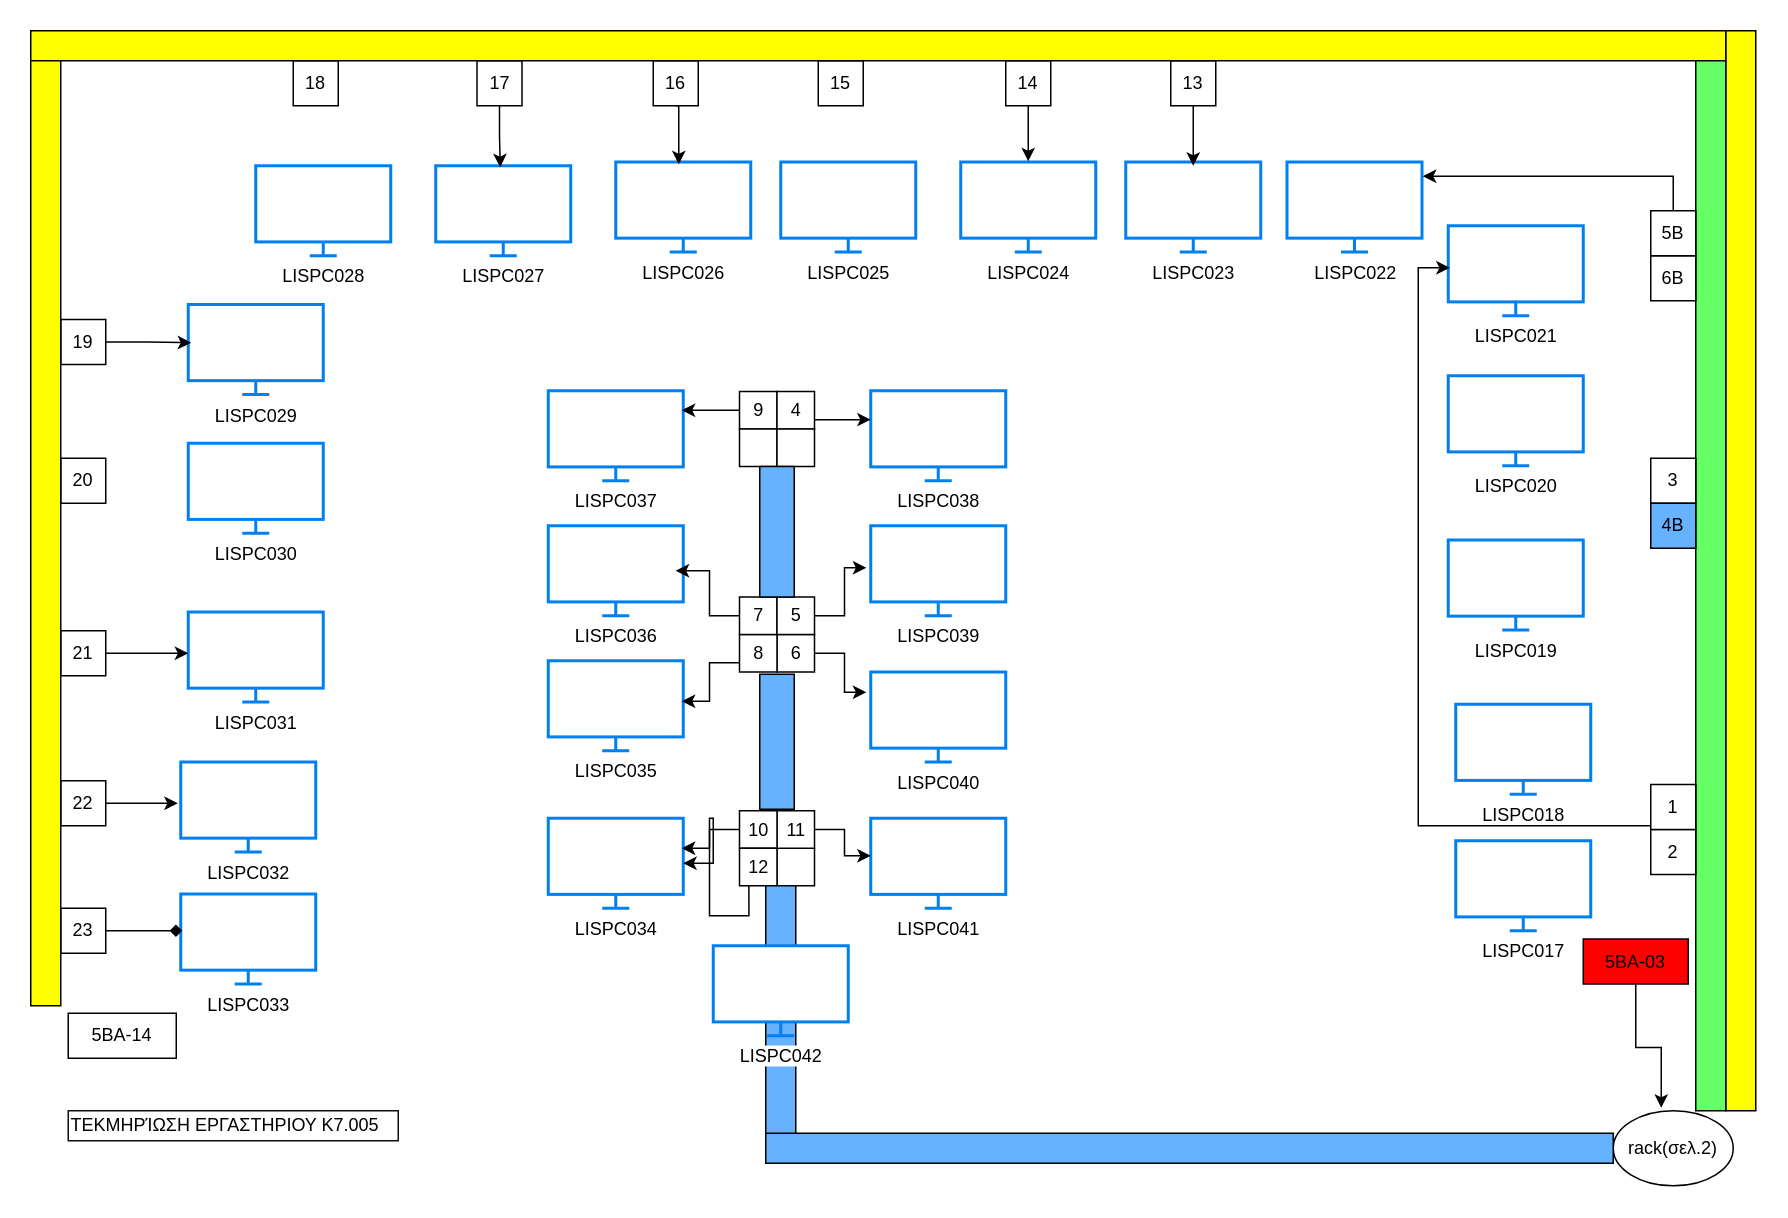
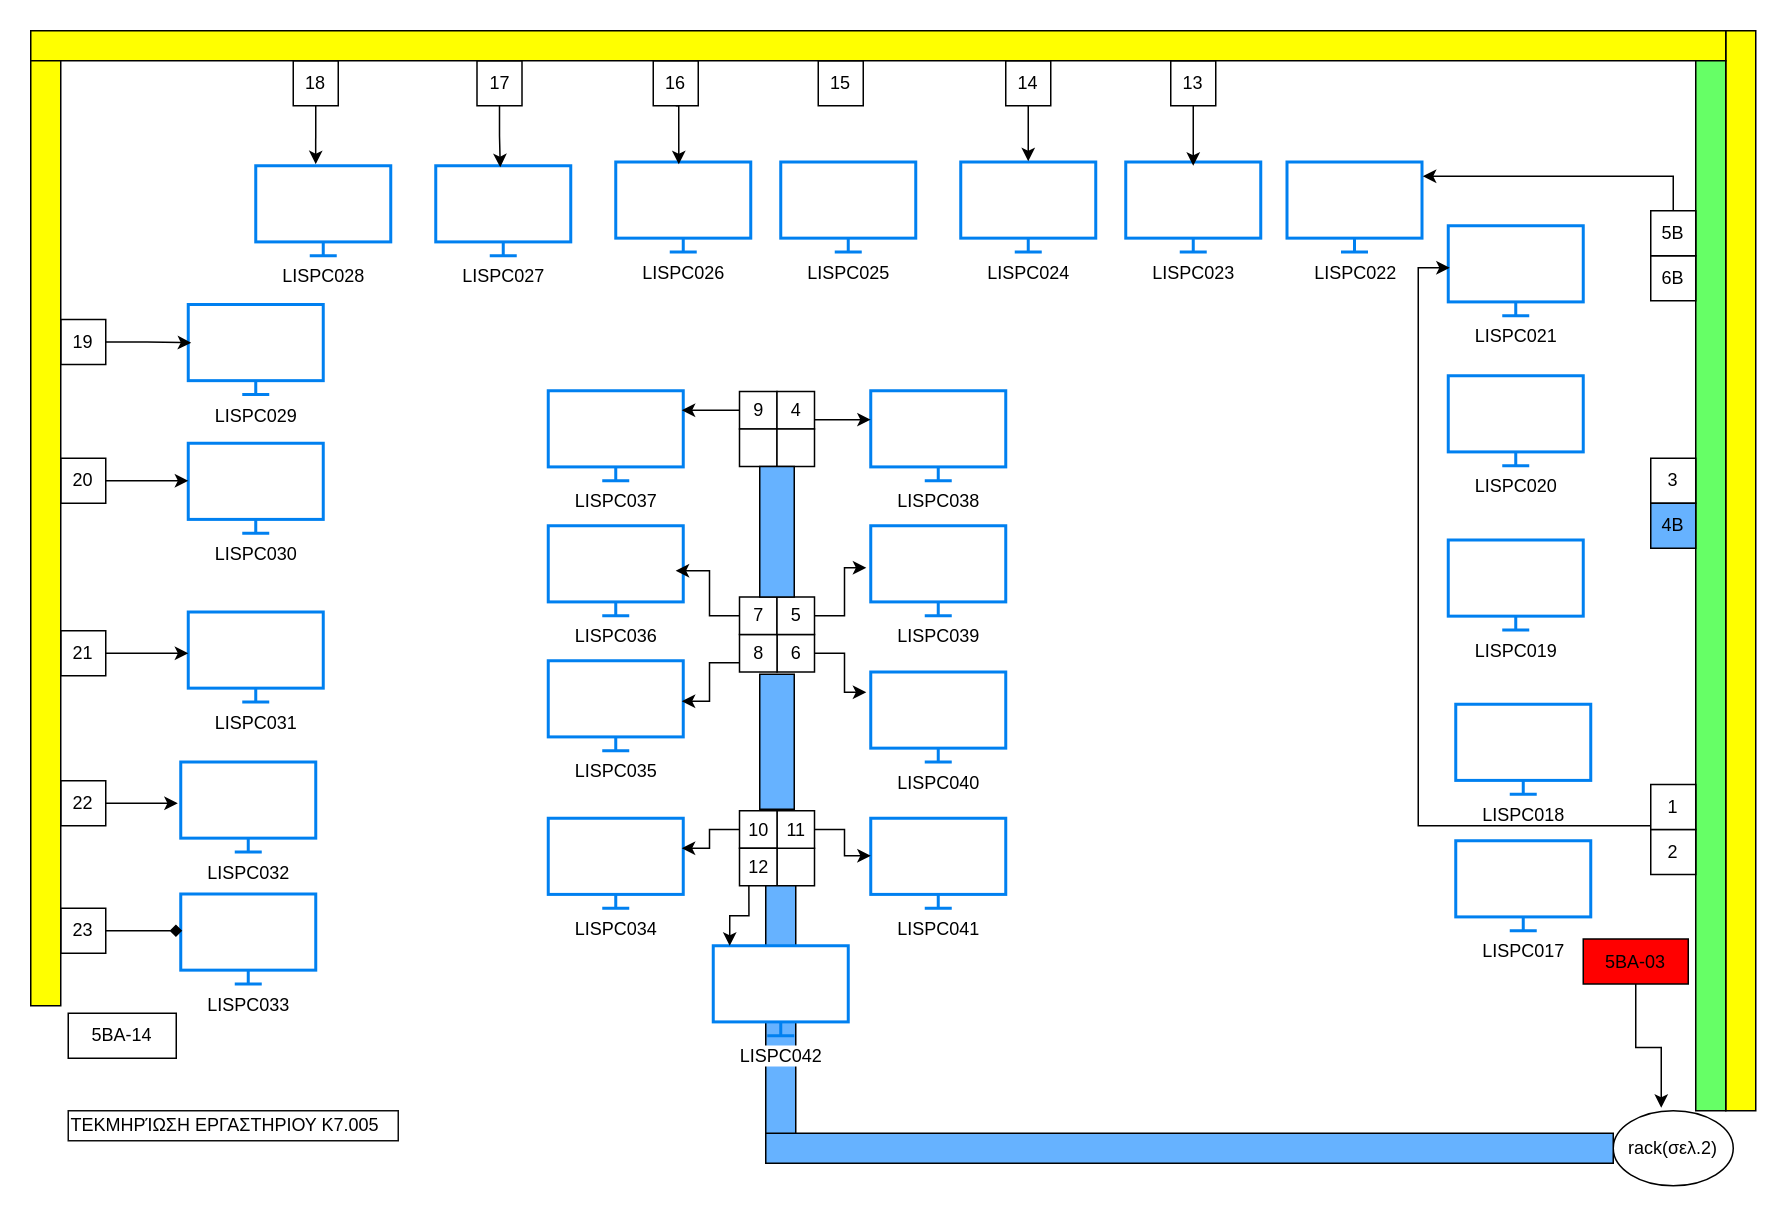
none -> (316, 130)
none -> (142, 481)
(710, 894) -> (730, 925)
